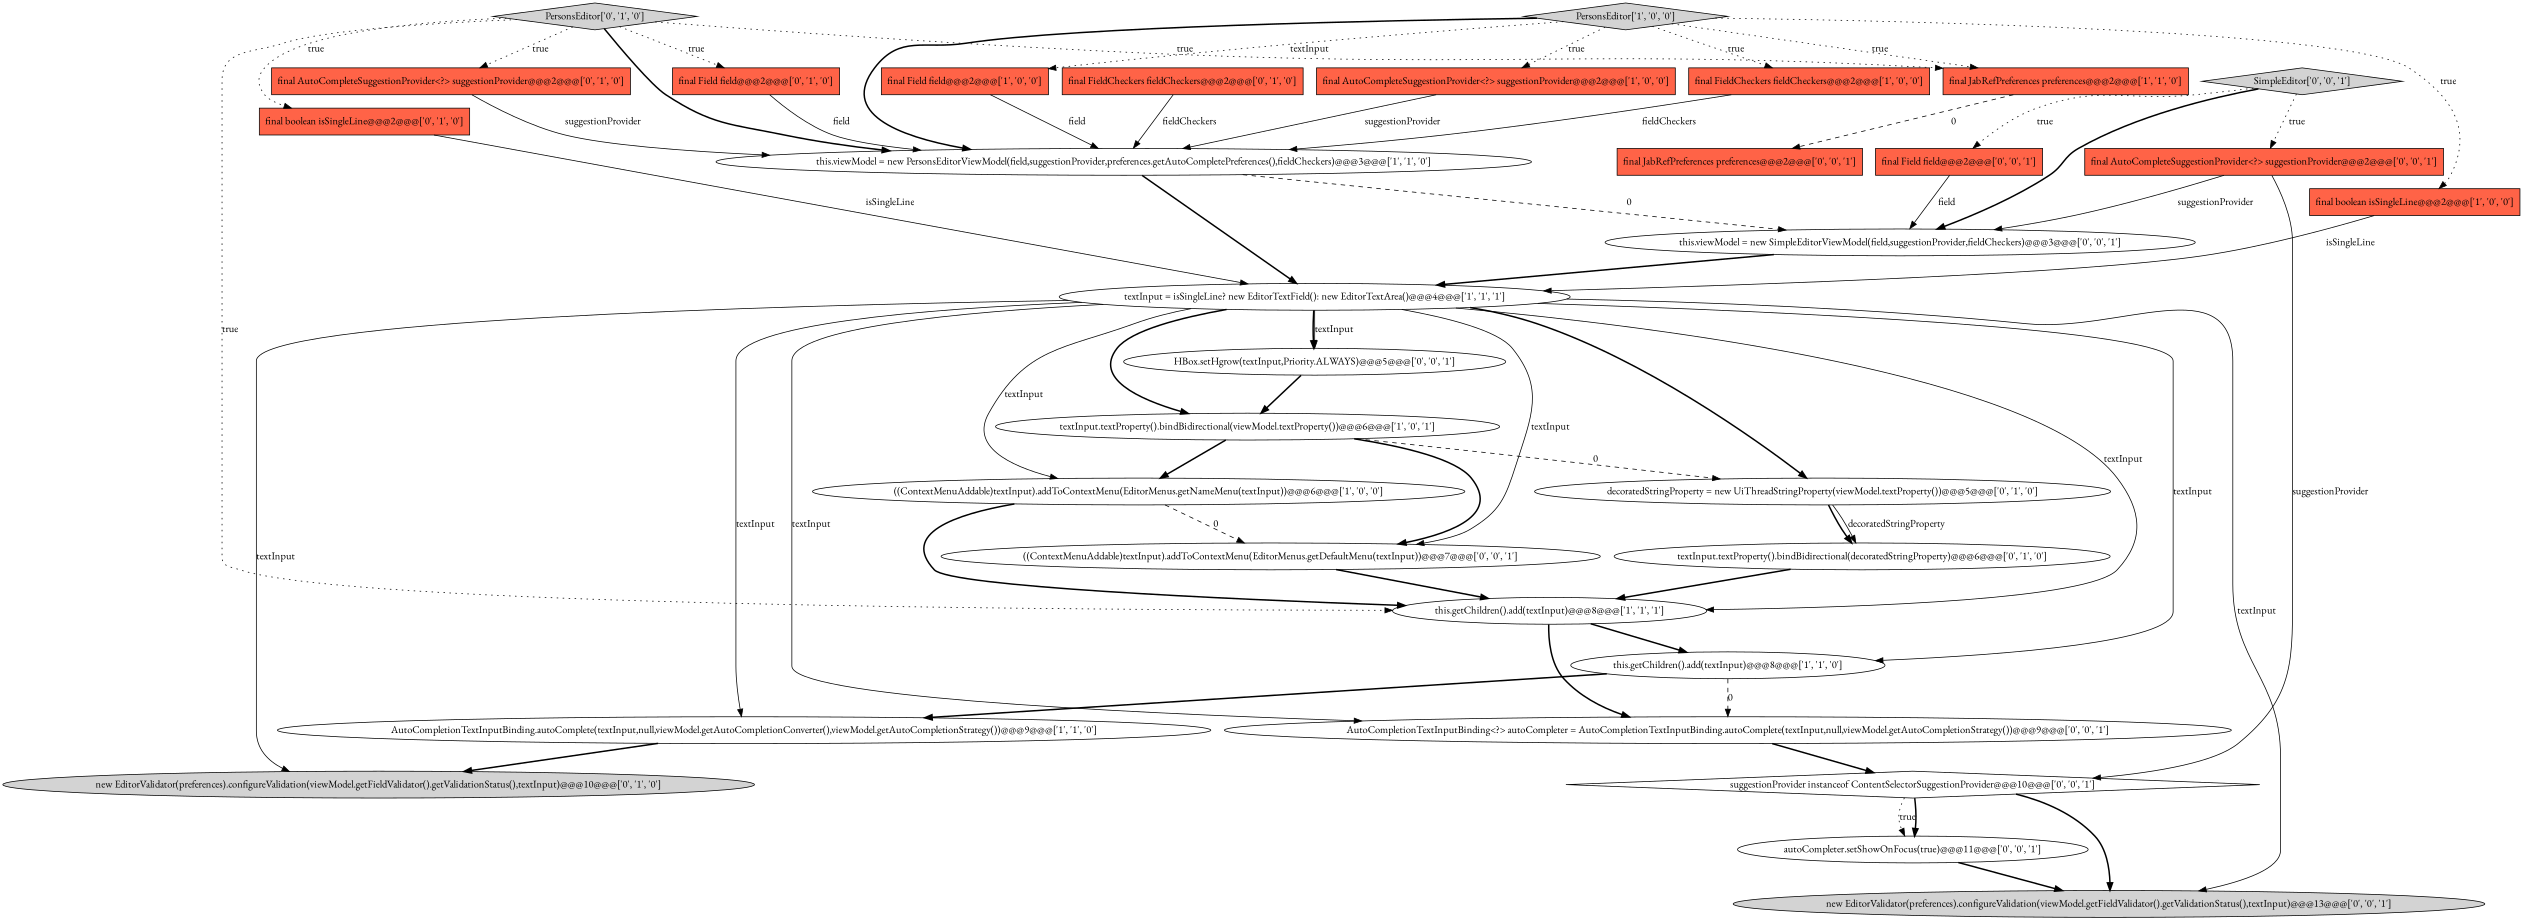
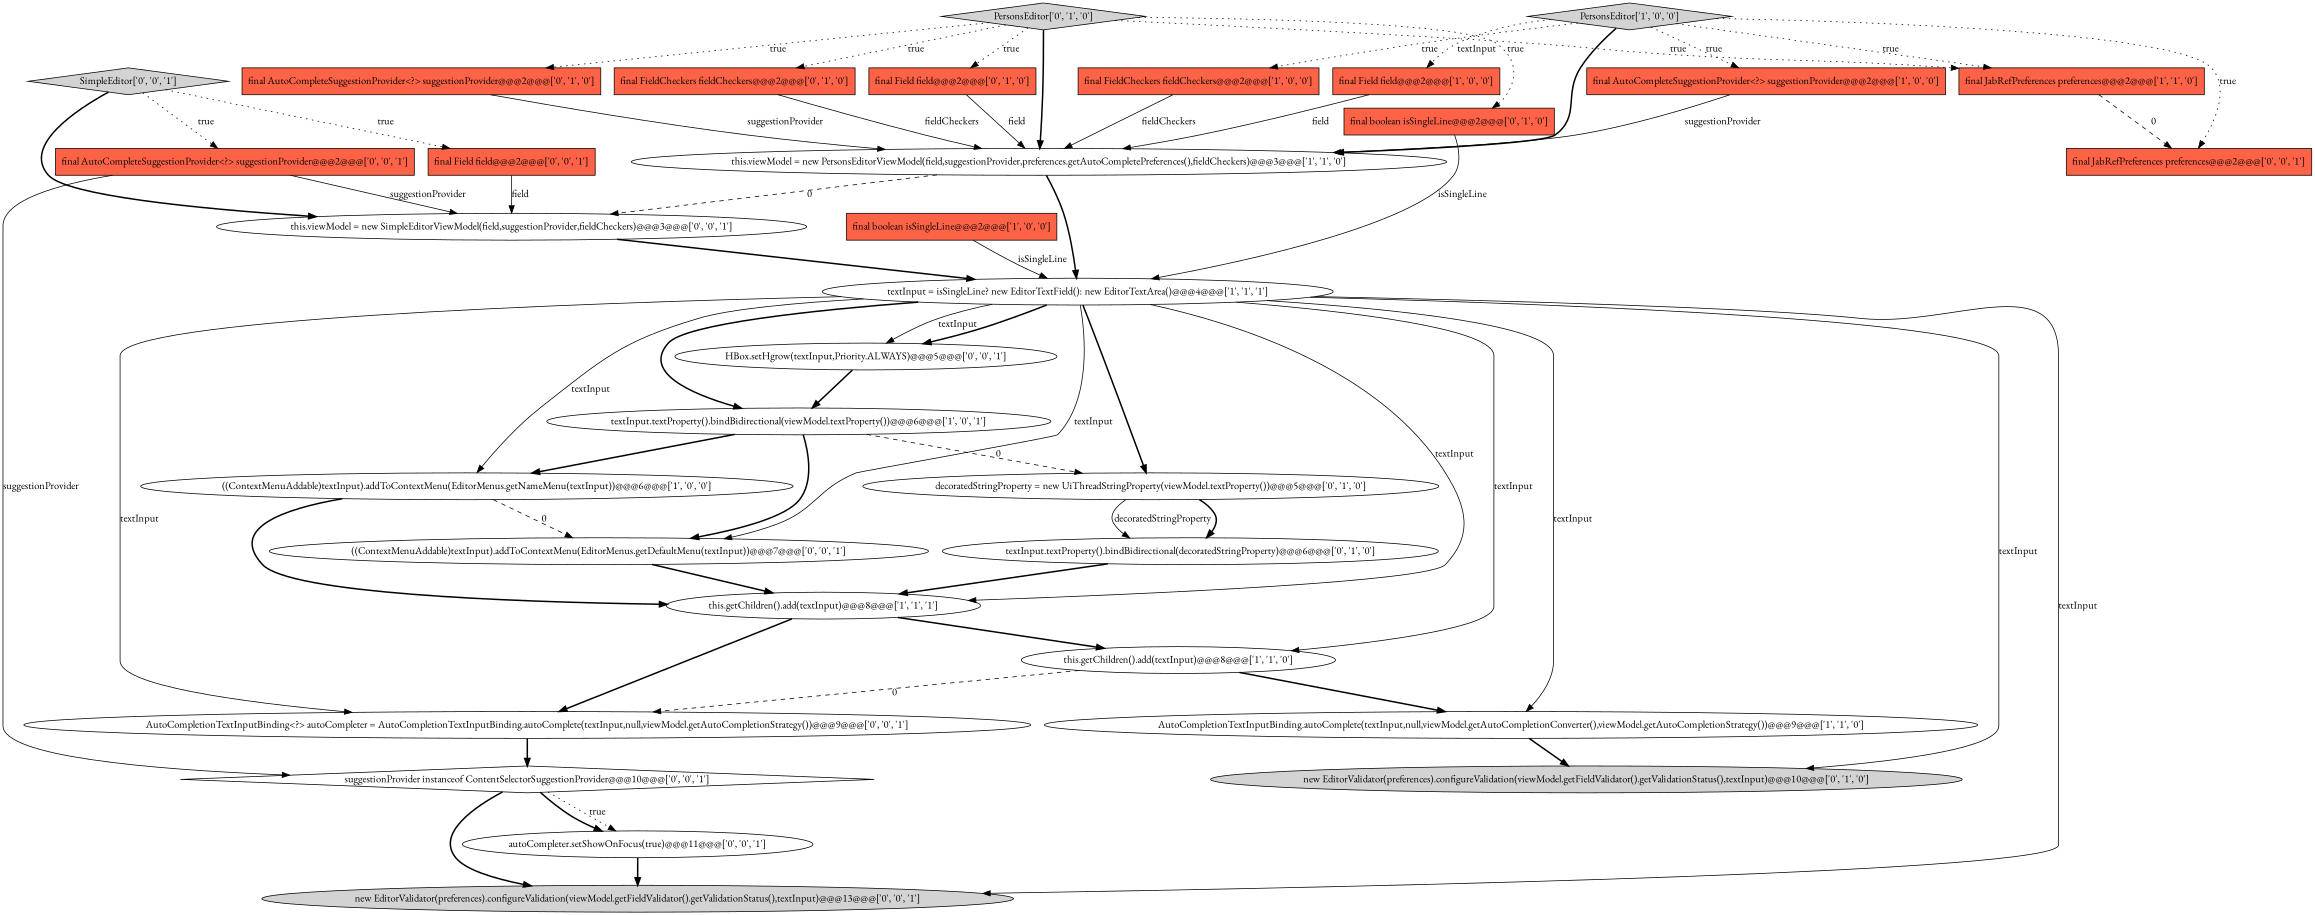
(2133, 31) -> (2006, 31)
(404, 590) -> (905, 46)
